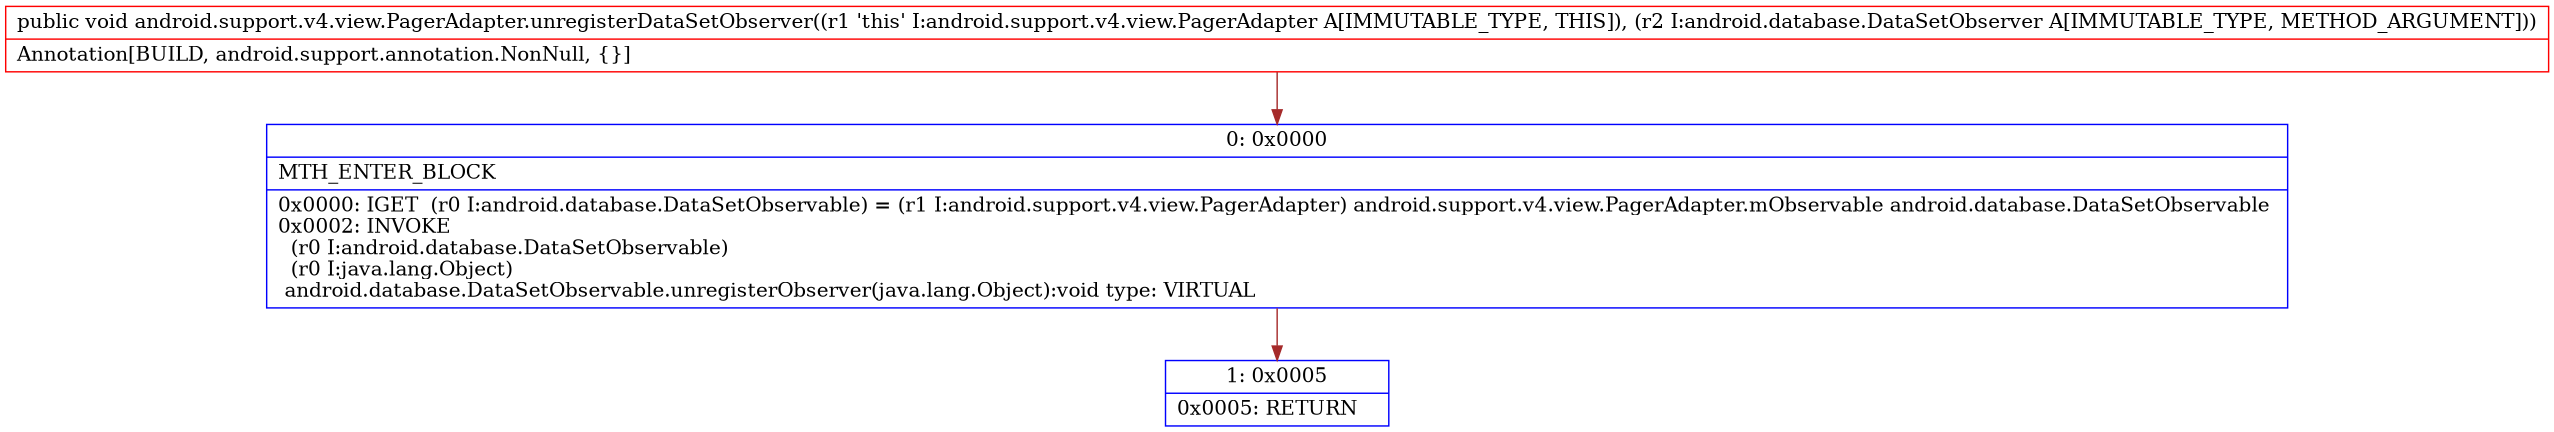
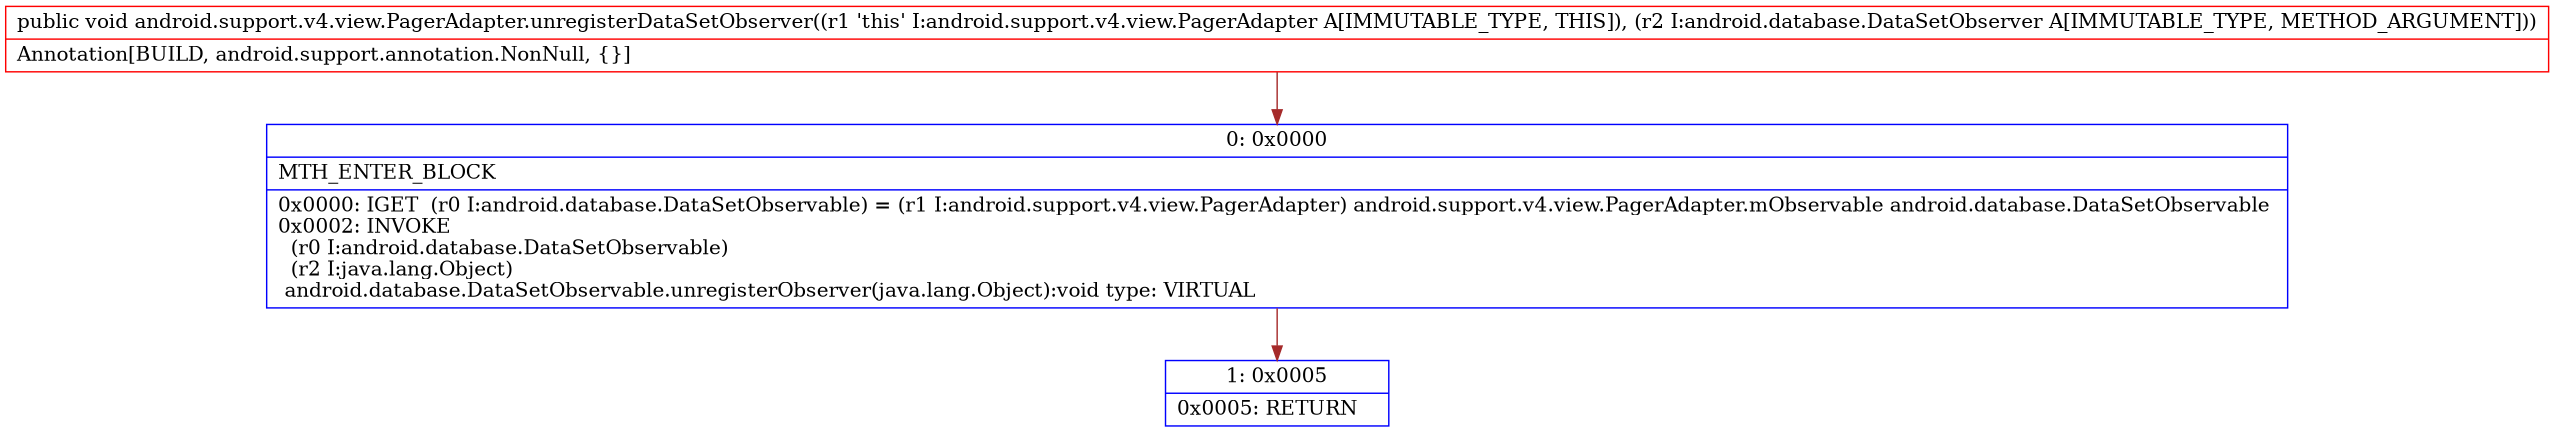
(396, 270) -> (396, 270)
